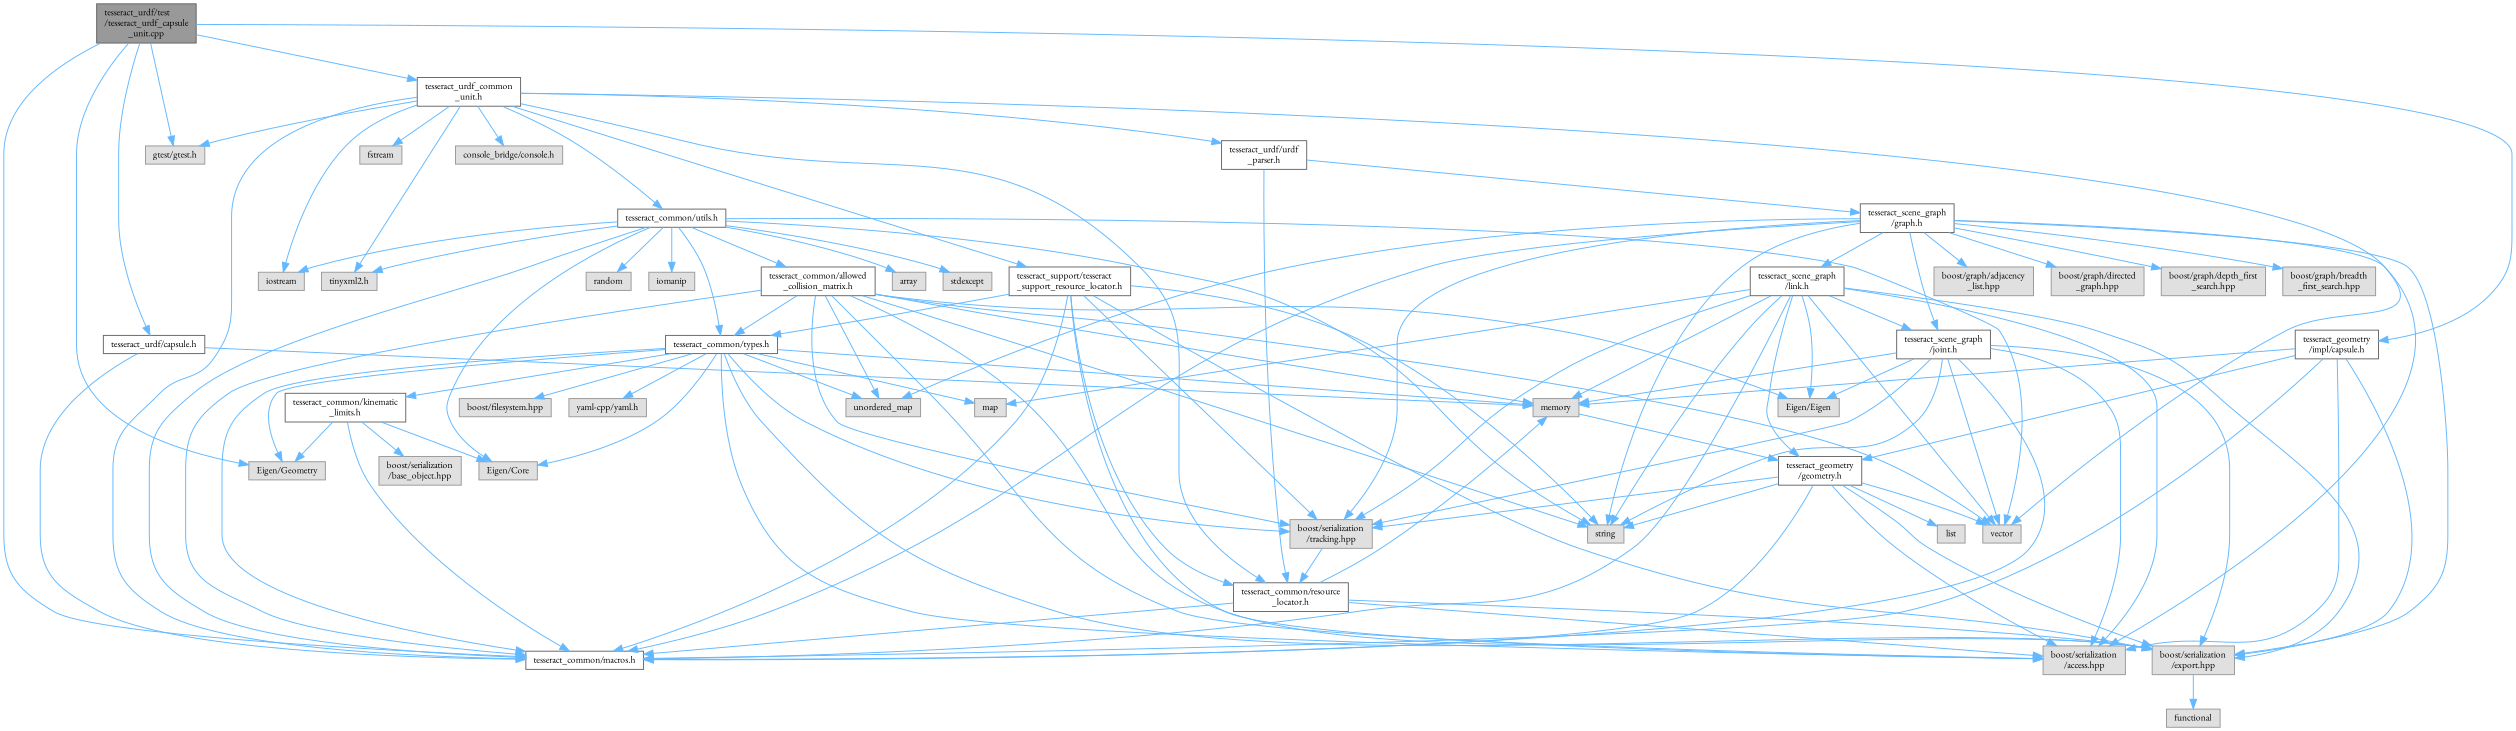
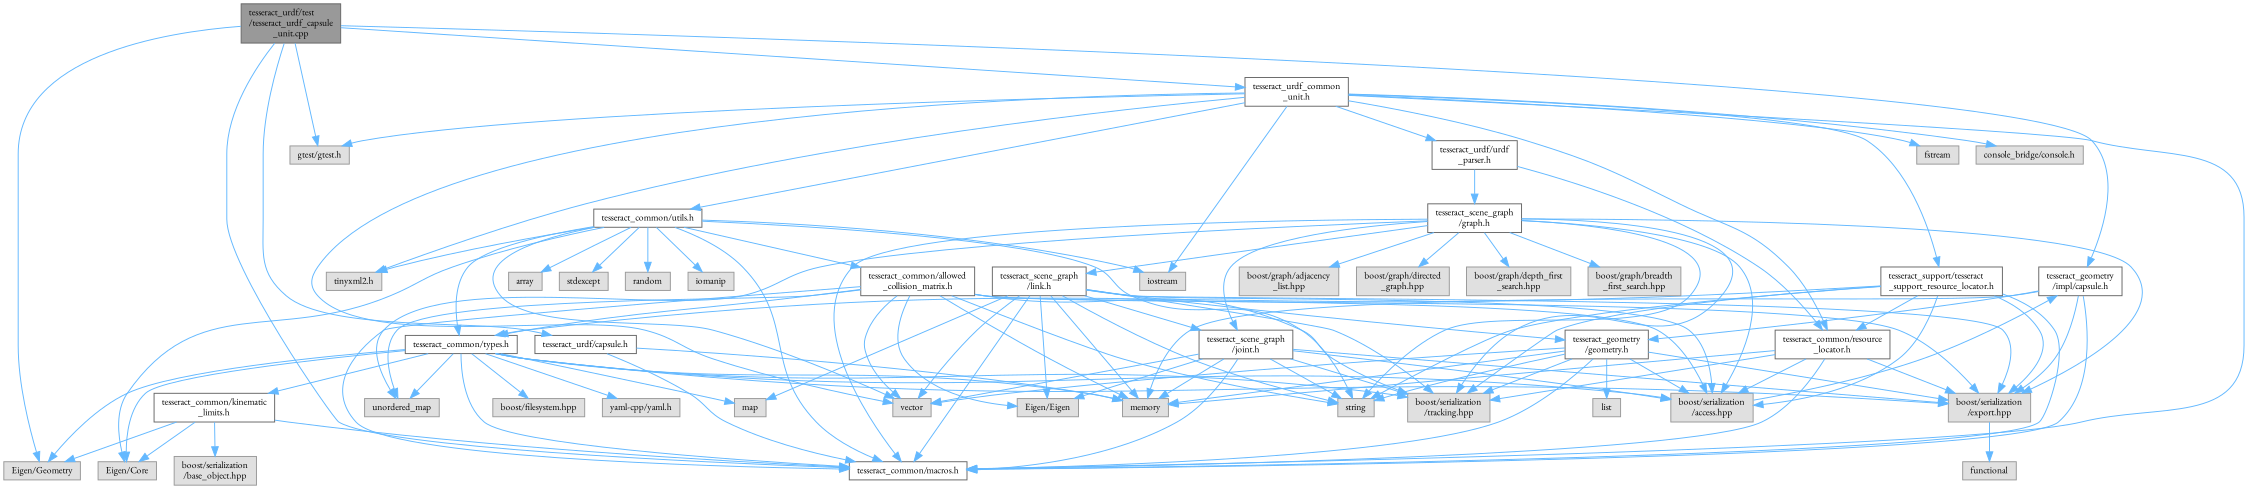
(1678, 437) -> (1371, 377)
(1314, 561) -> (1665, 372)
(2336, 583) -> (1906, 364)
